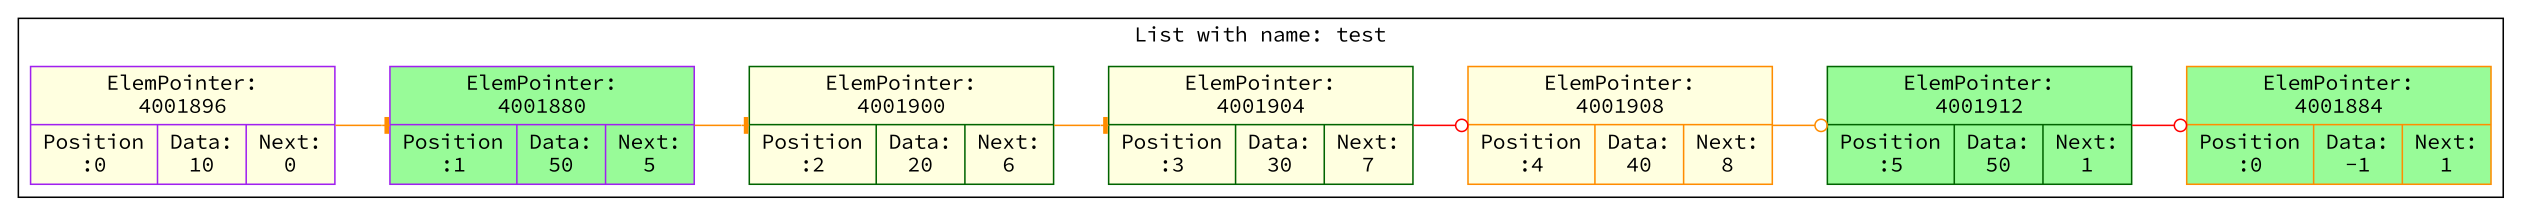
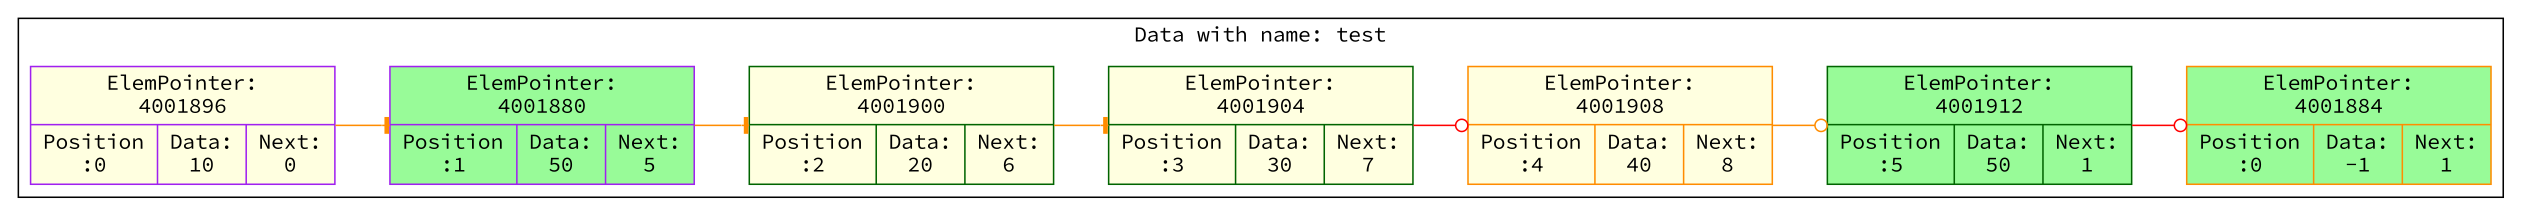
(1261, 36) -> (1261, 36)
